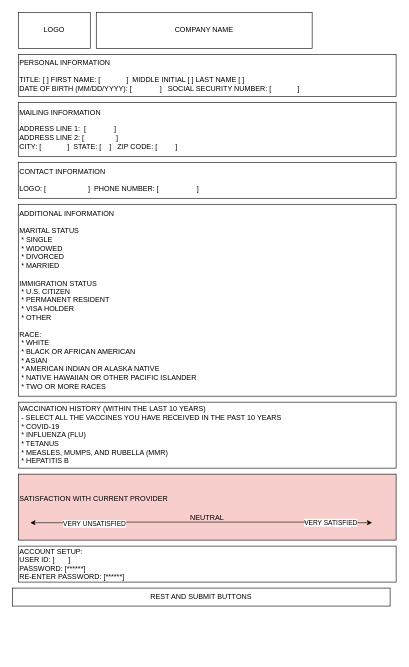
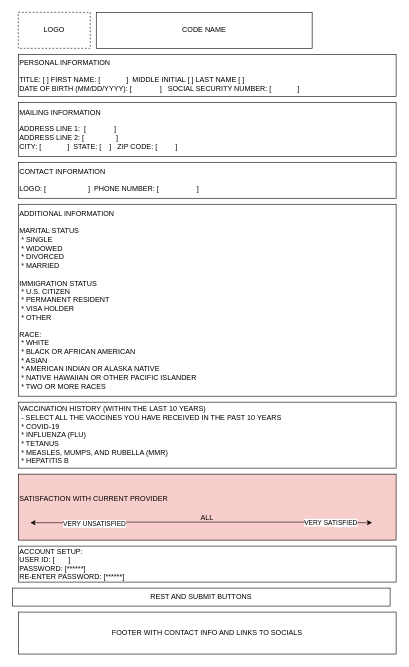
(54, 30) -> (54, 30)
(204, 30) -> (204, 30)
(207, 518) -> (207, 518)
none -> (207, 633)
